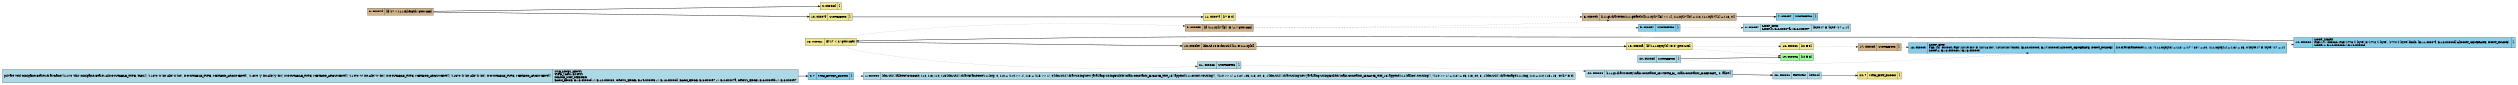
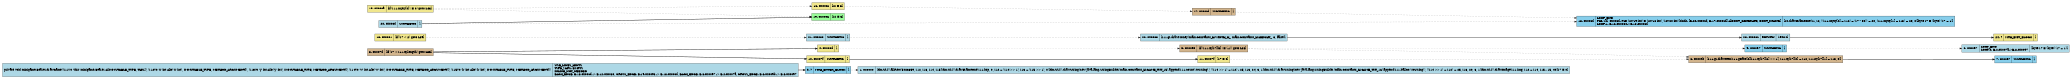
(1013, 24) -> (1008, 48)
(2405, 43) -> none
(1219, 46) -> none
